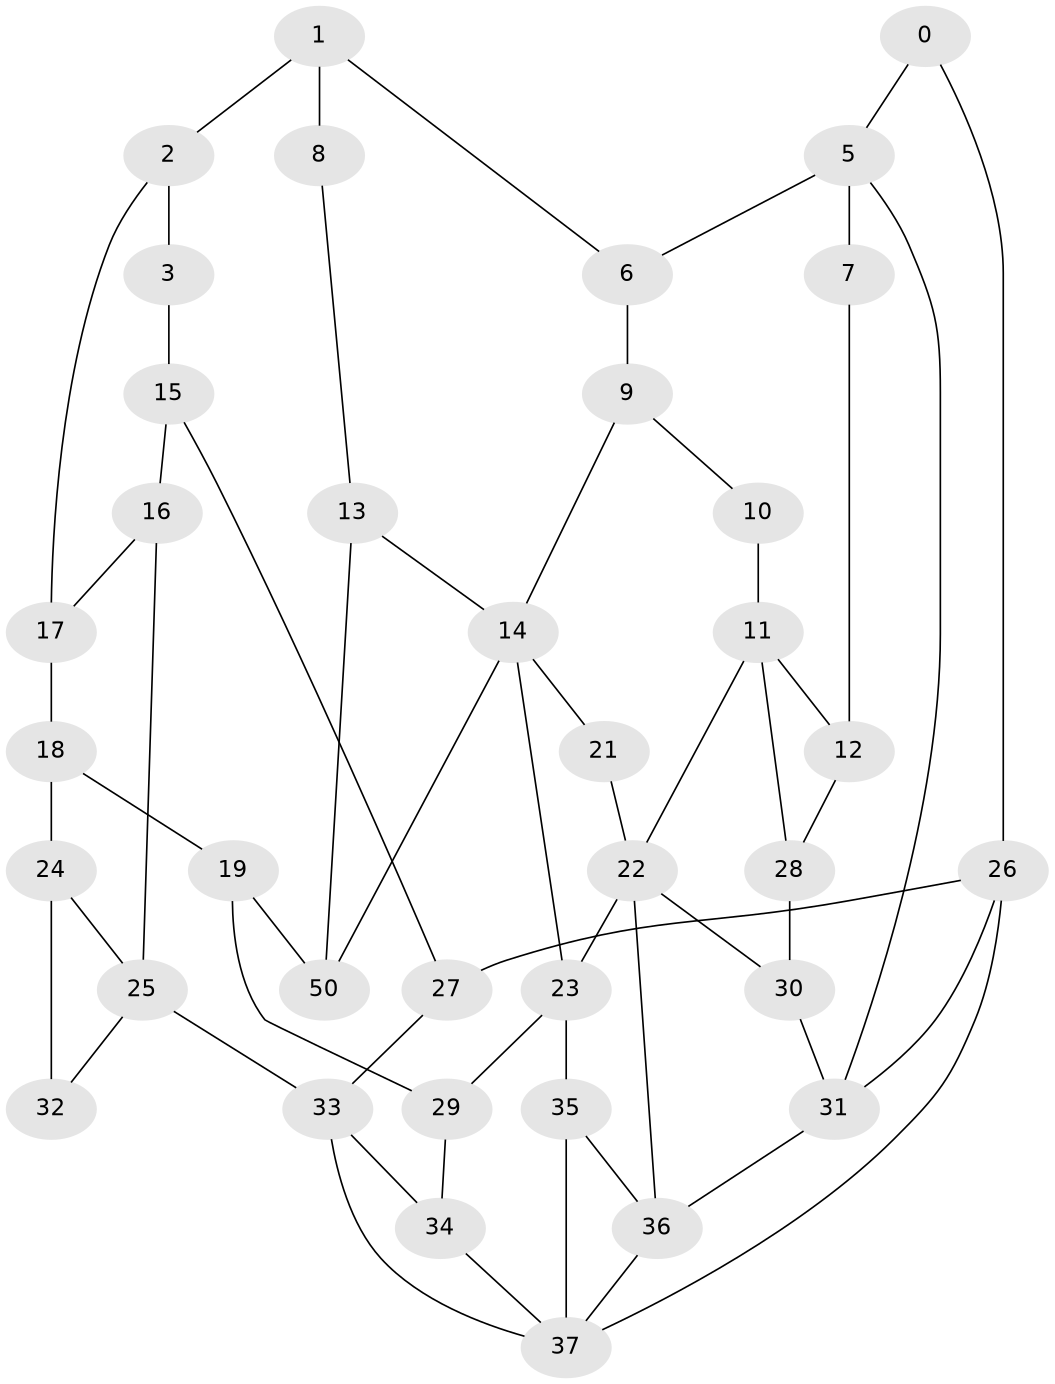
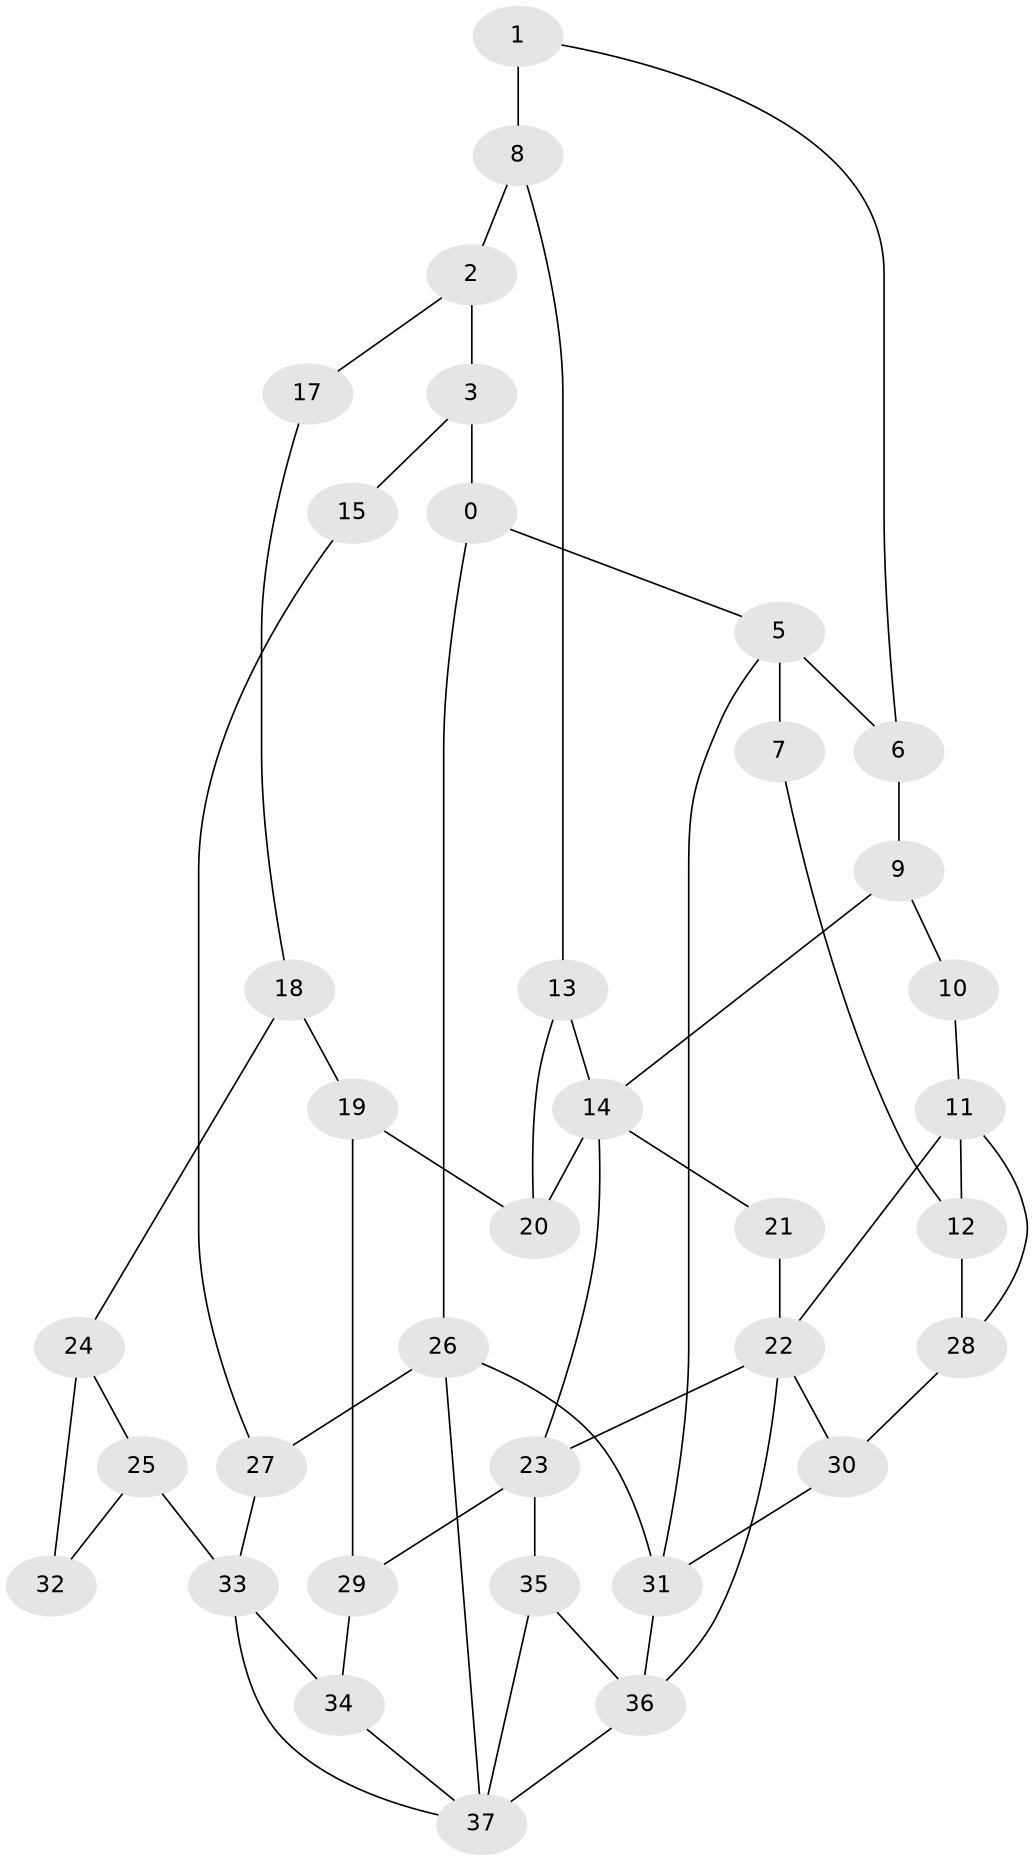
(244, 96) -> (495, 215)
none -> (472, 454)
(157, 513) -> none
(324, 990) -> (535, 1228)
